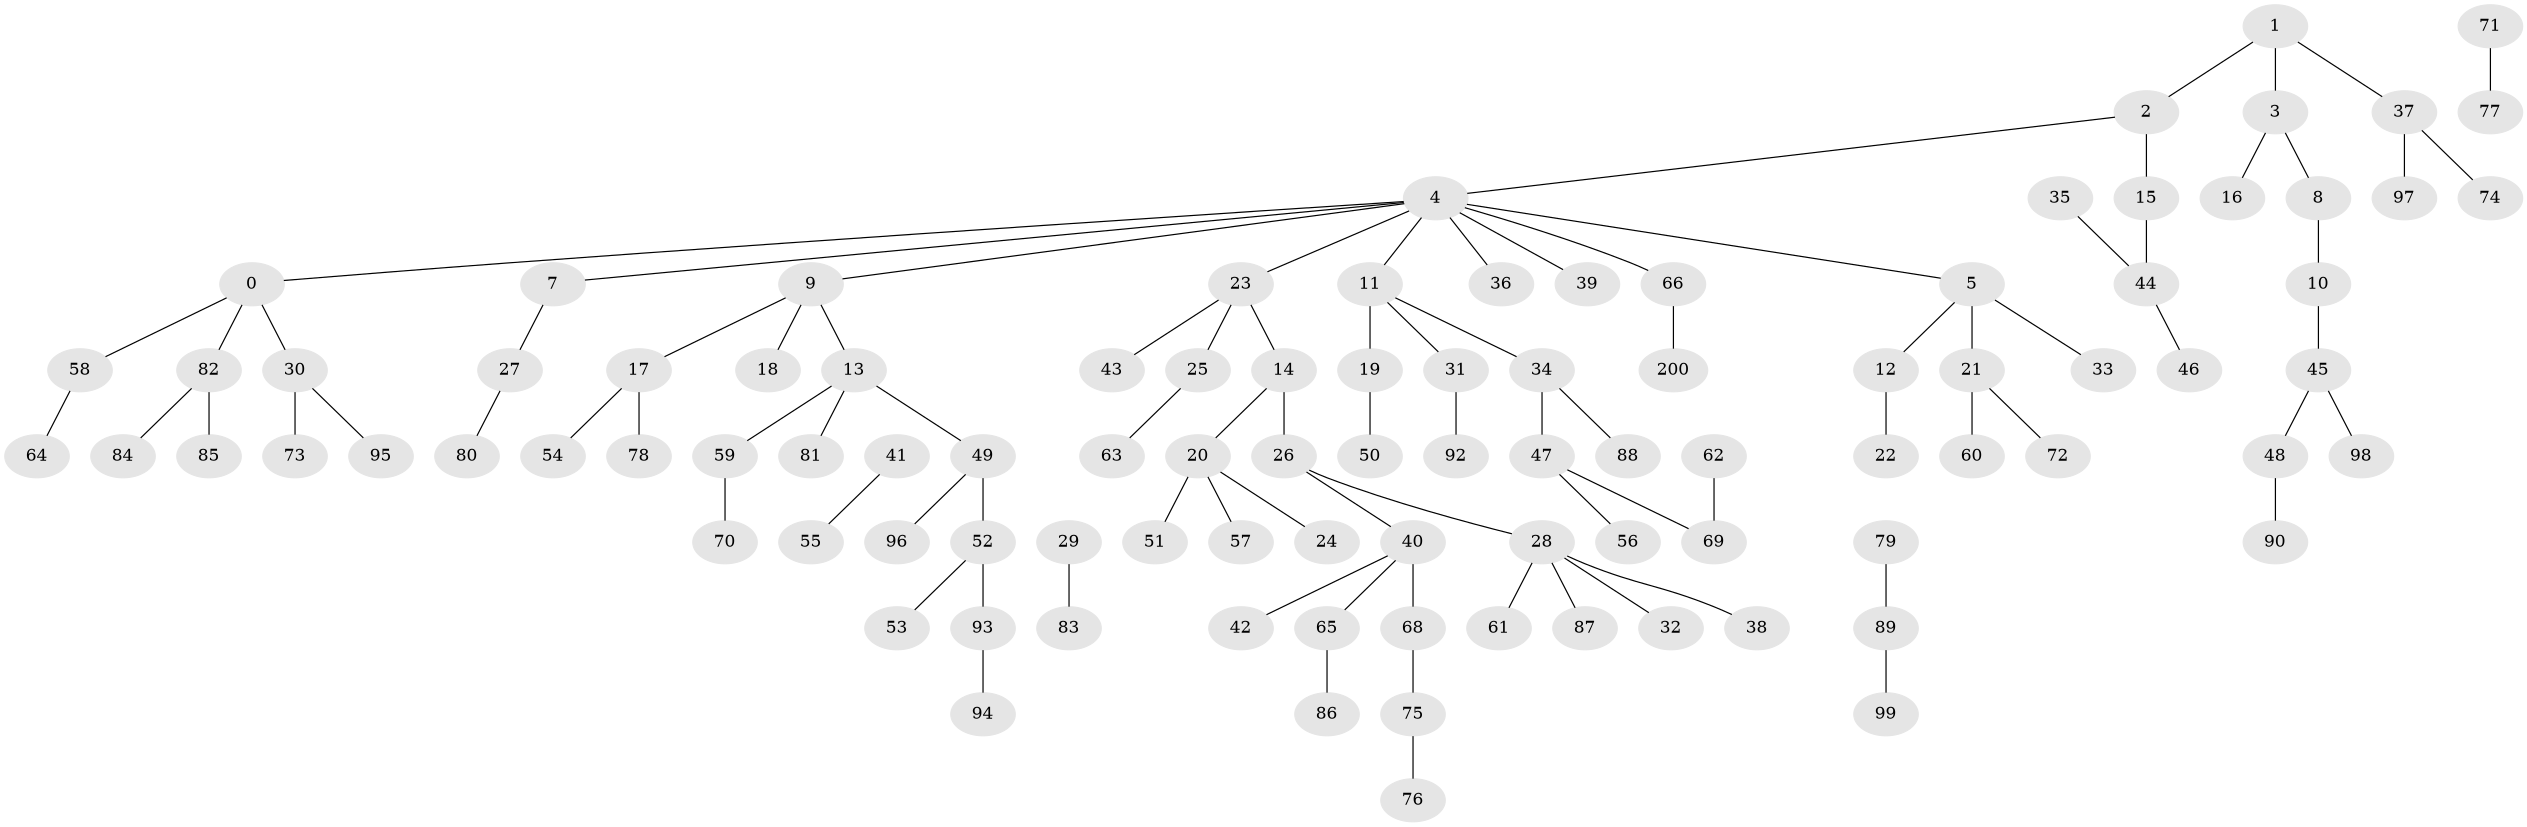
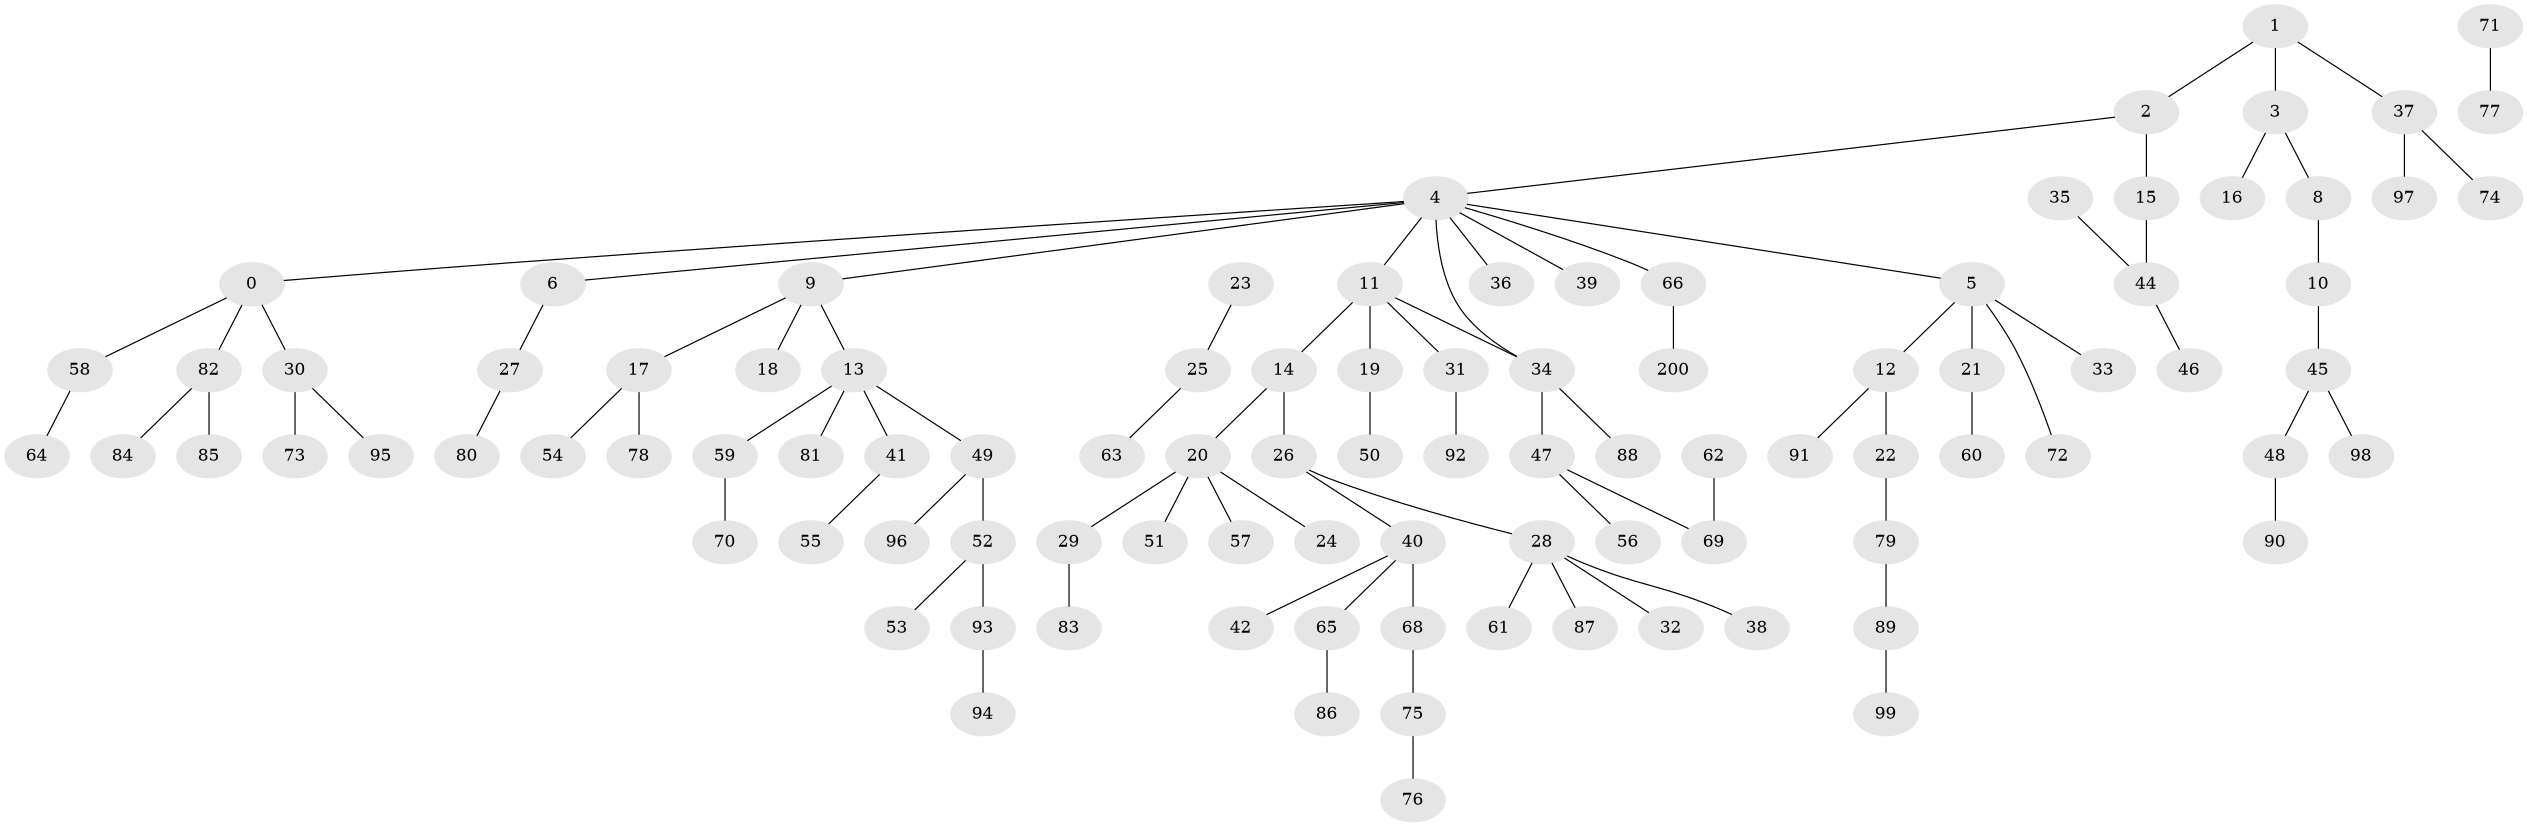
(1338, 241) -> (1456, 301)
(553, 284) -> (553, 284)
(1263, 327) -> (1327, 327)
(1112, 370) -> none
none -> (876, 413)
(2015, 413) -> (2024, 367)
none -> (1800, 456)
none -> (1133, 499)
none -> (1886, 499)
